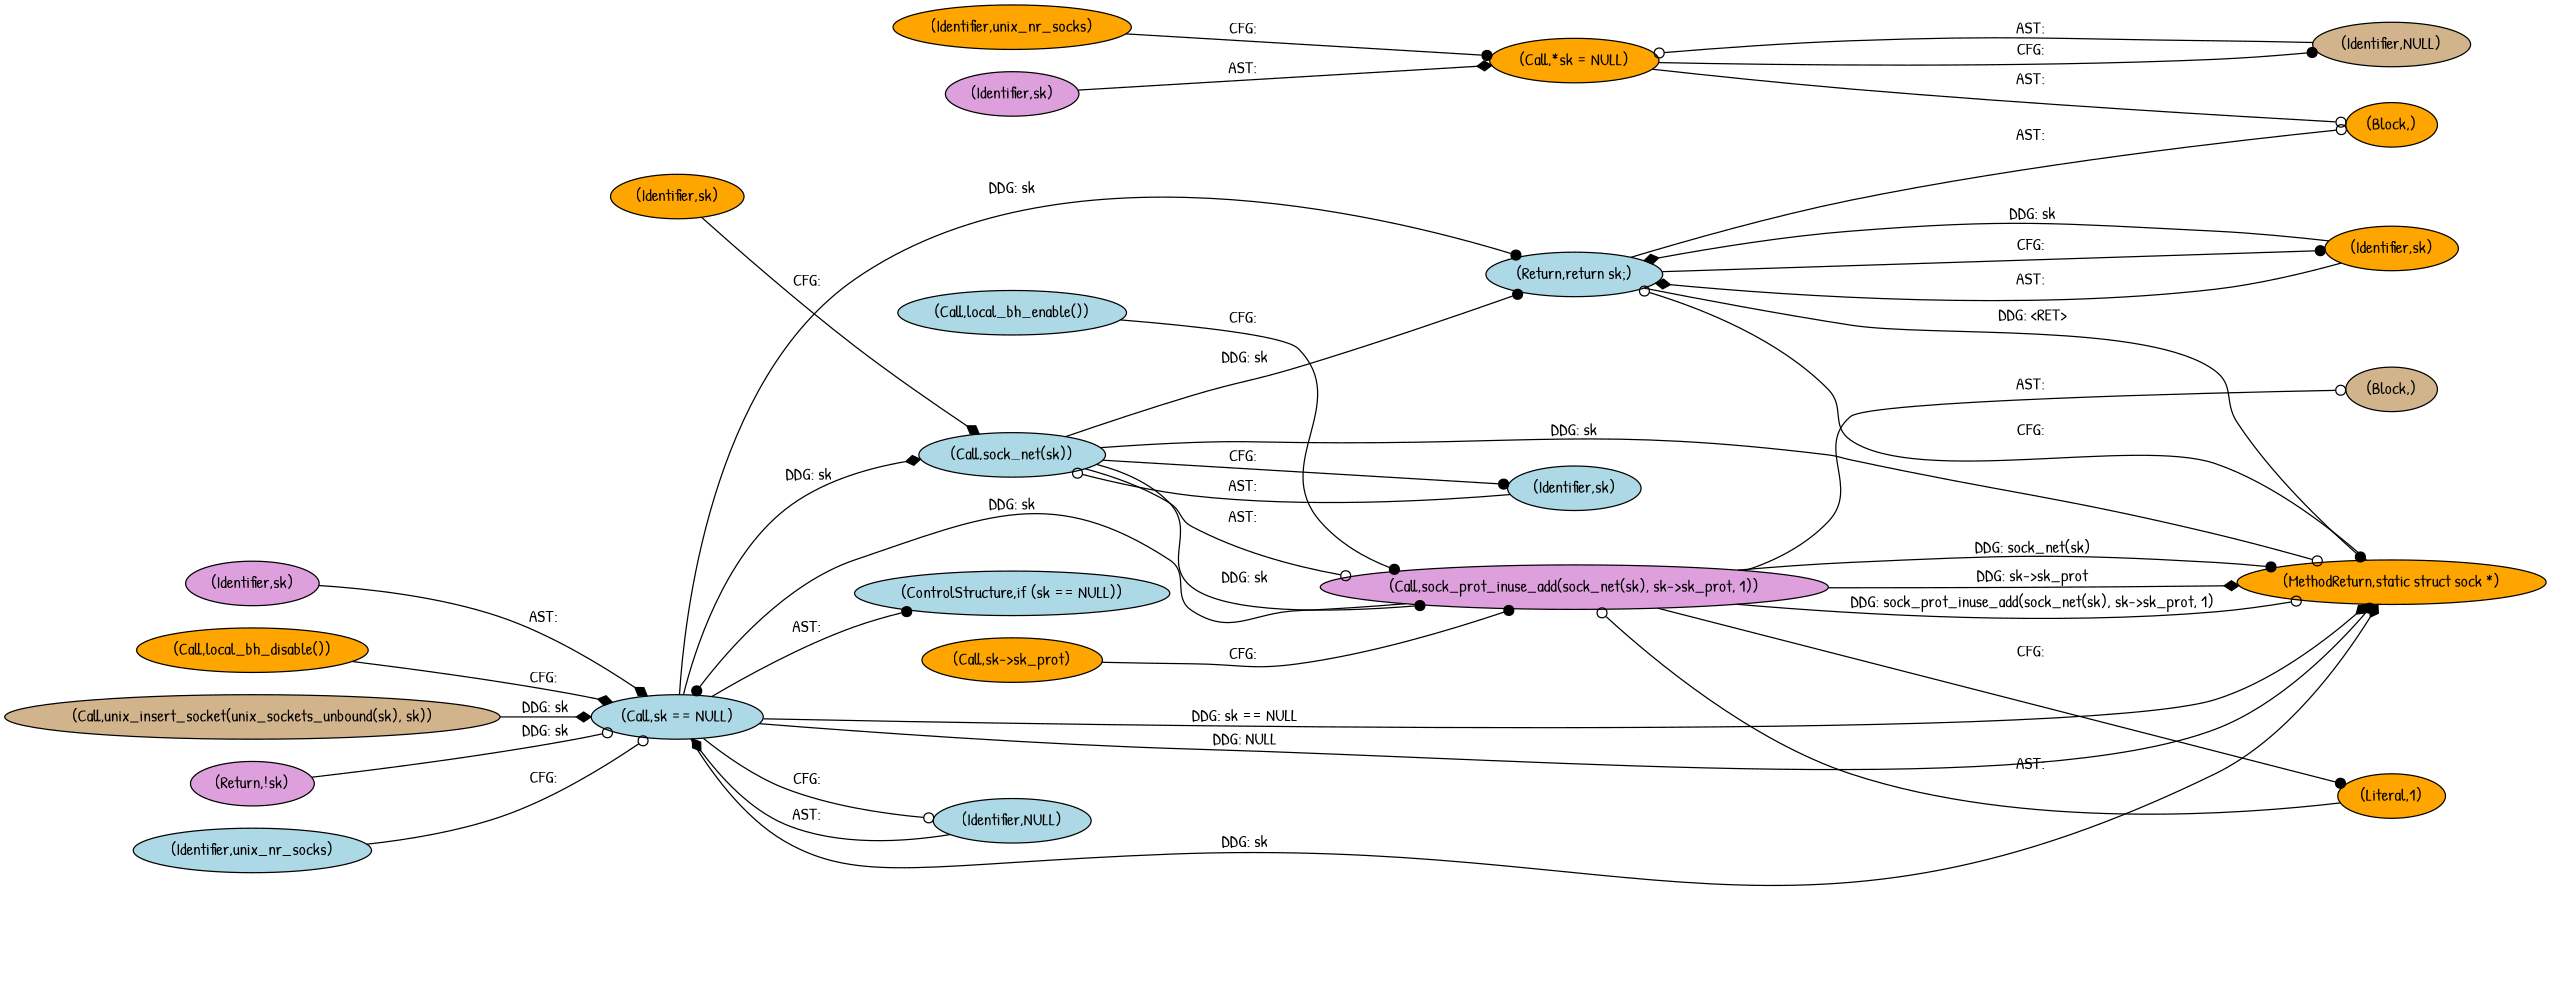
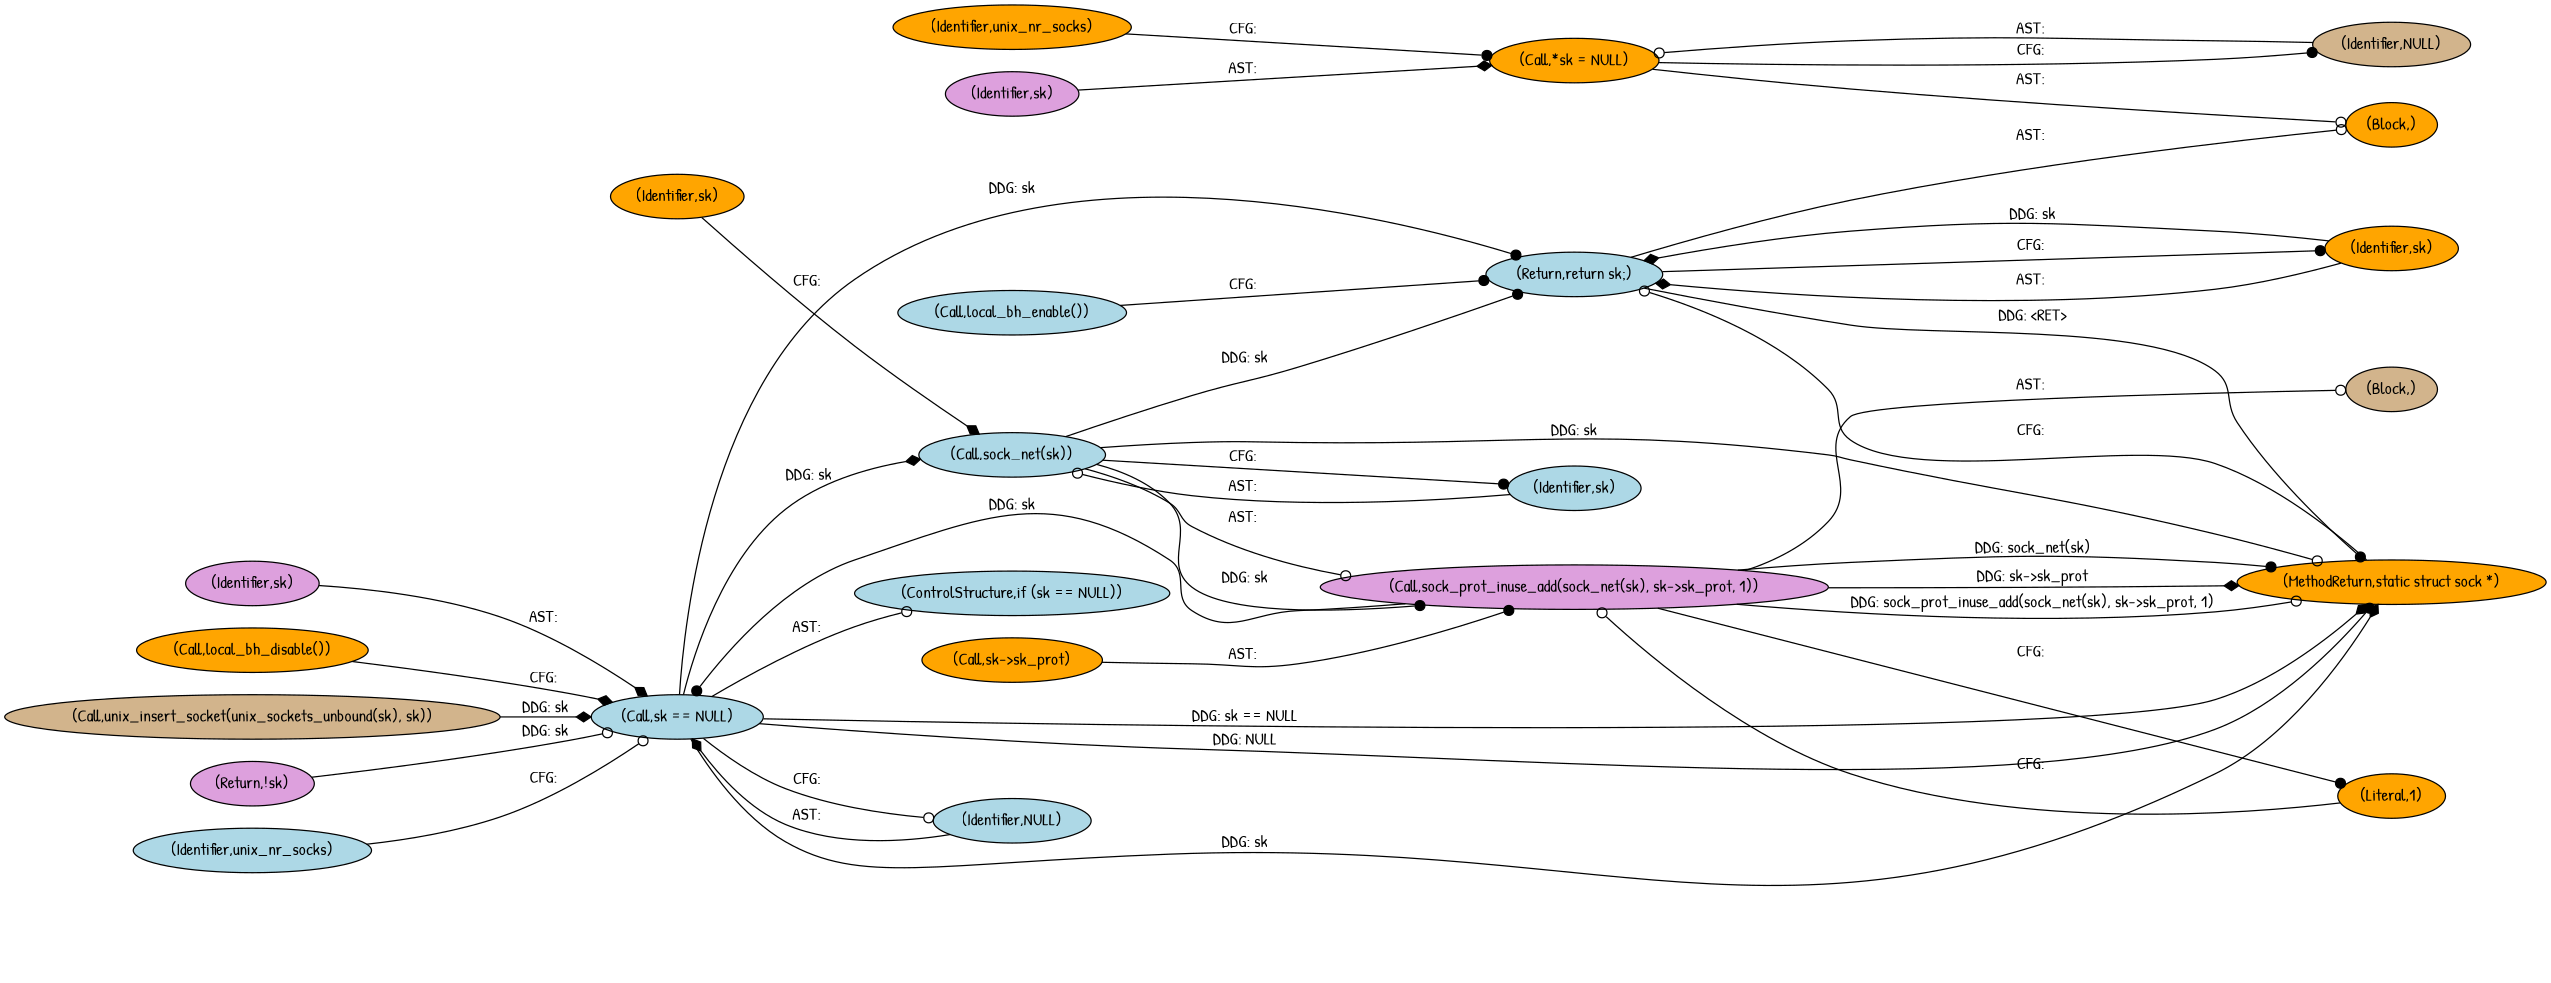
(1317, 387) -> (1299, 293)
(804, 648) -> (804, 648)
(1245, 655) -> (1245, 655)
(2033, 765) -> (2033, 765)
